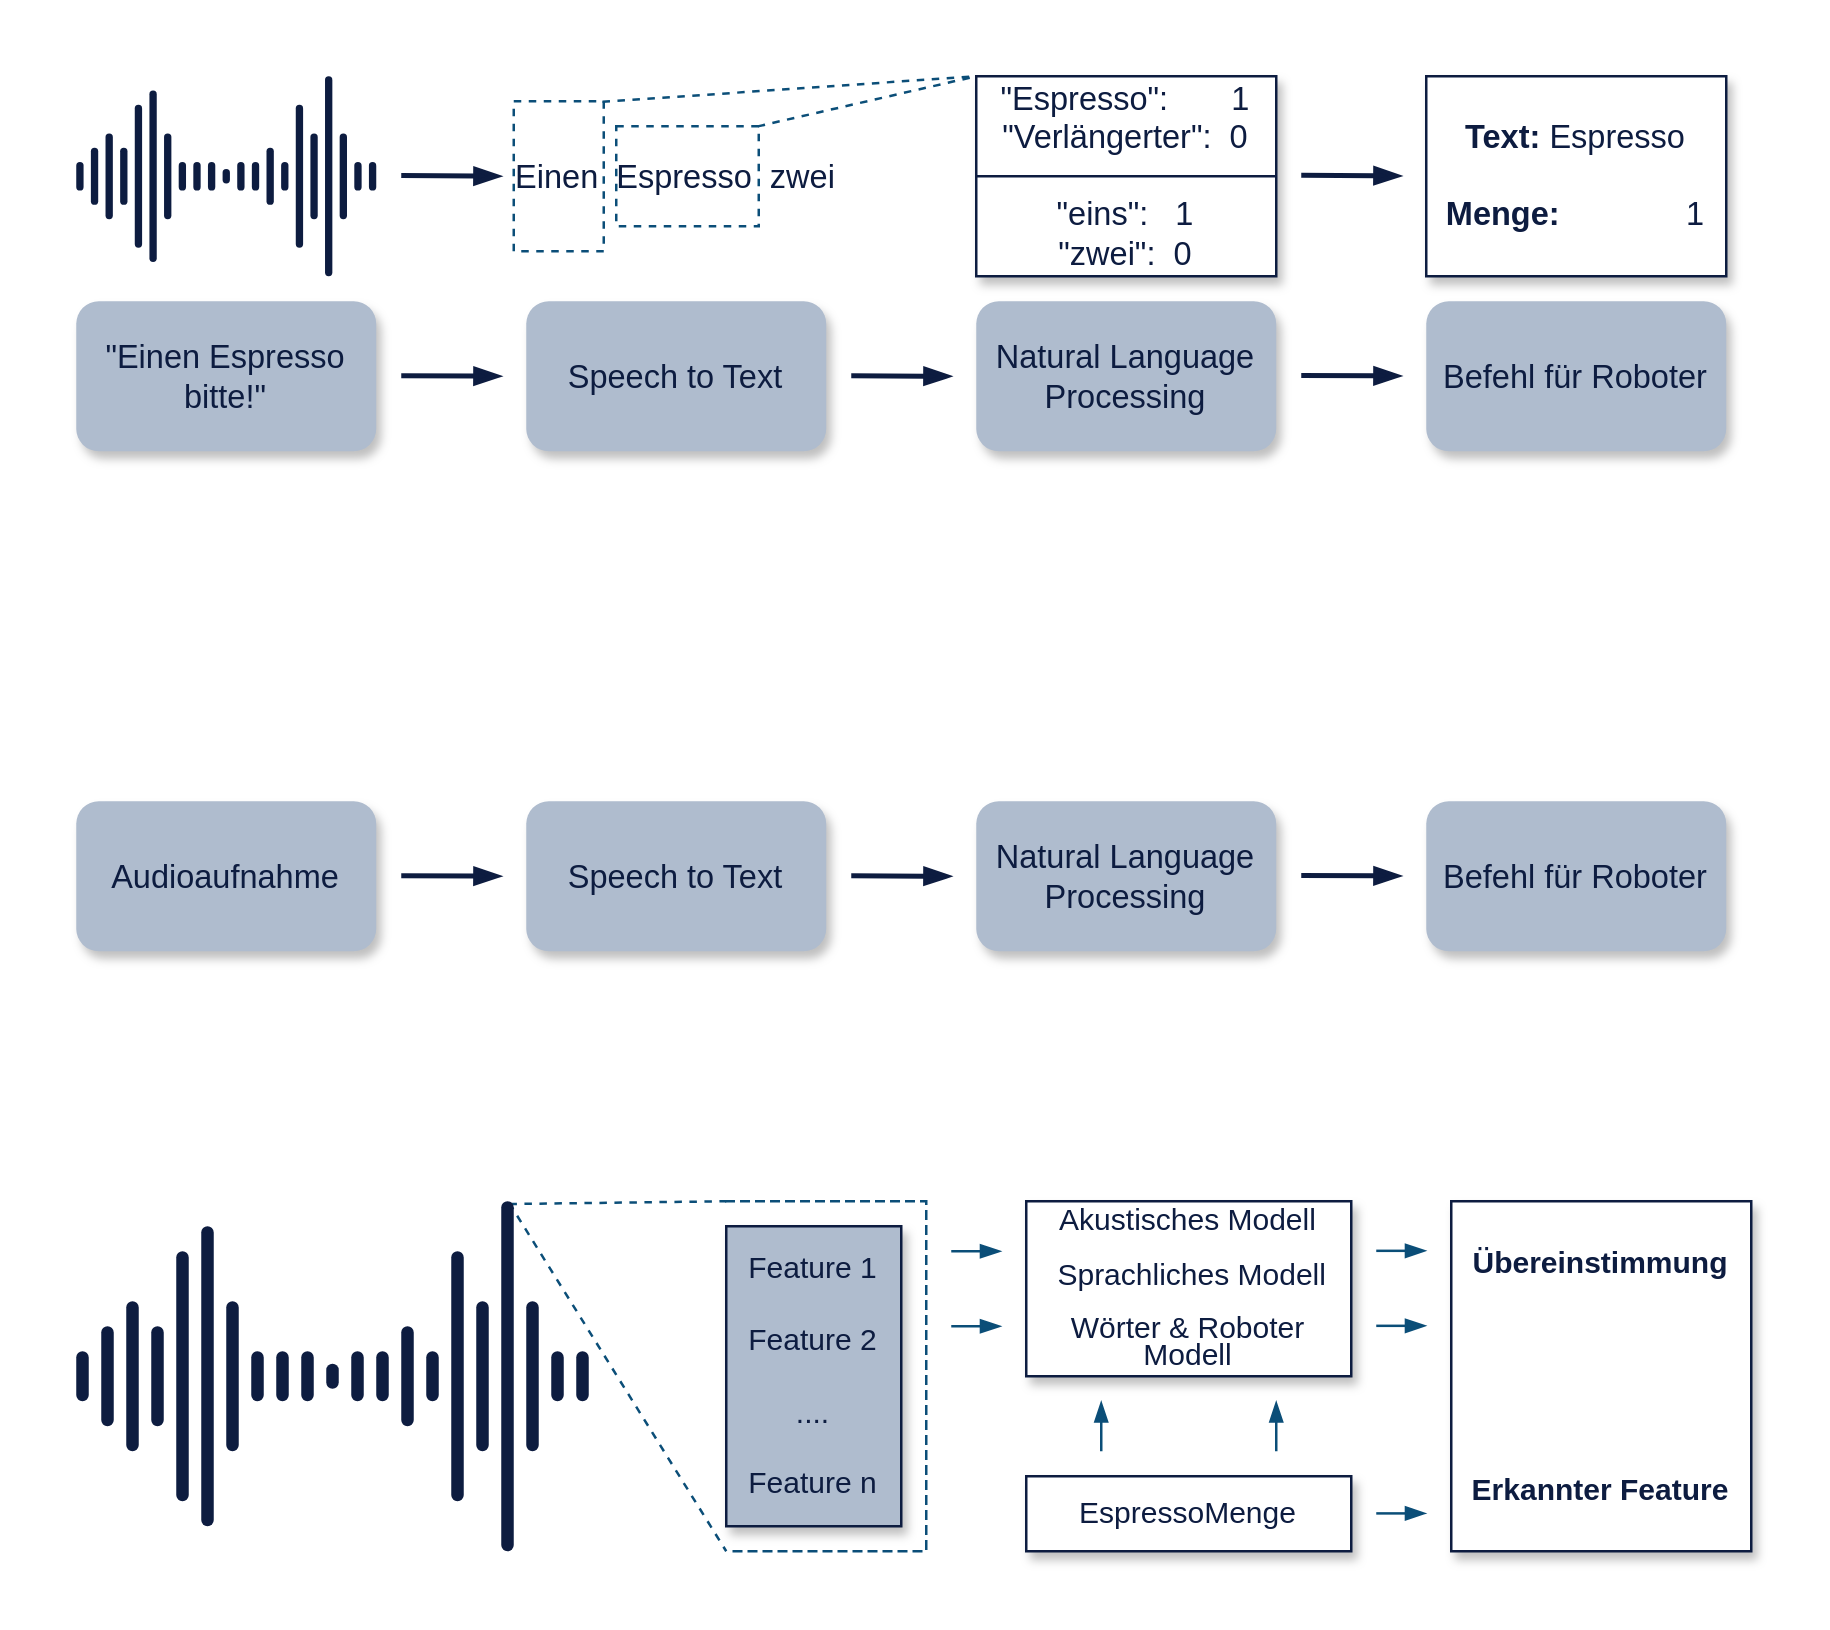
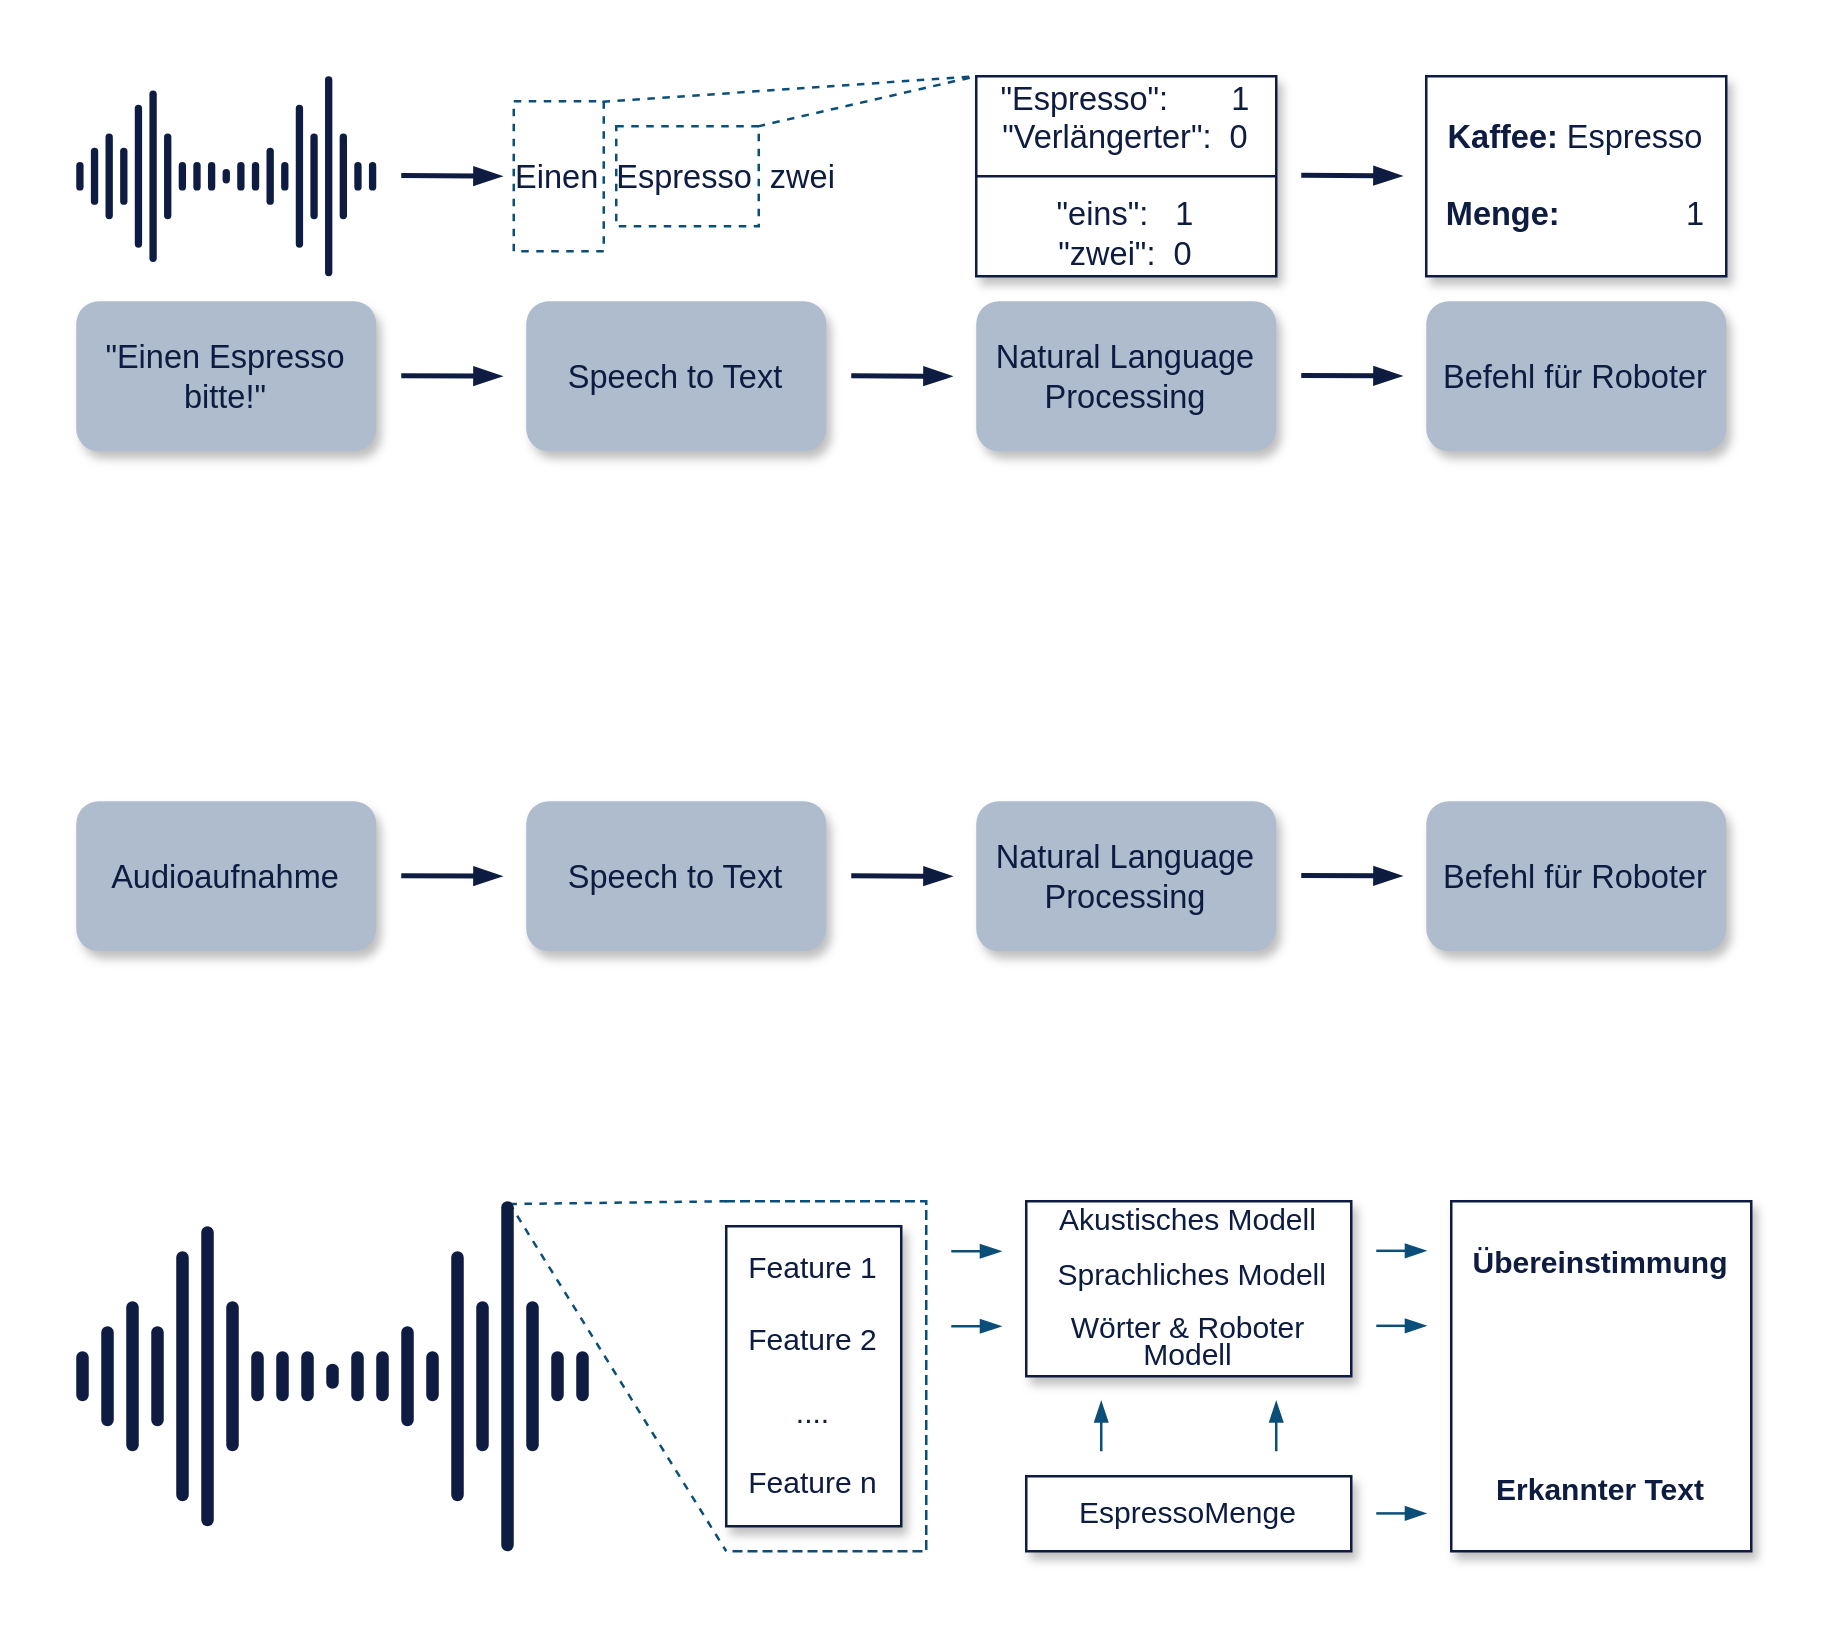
(1576, 176) -> (1576, 176)
(814, 1376) -> (814, 1376)
(1601, 1376) -> (1601, 1376)
